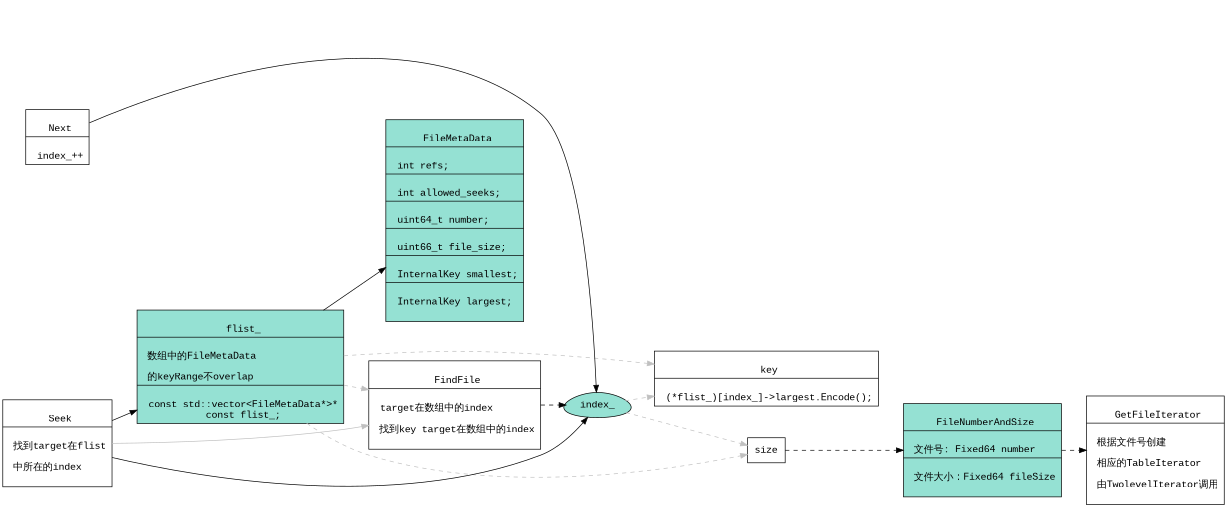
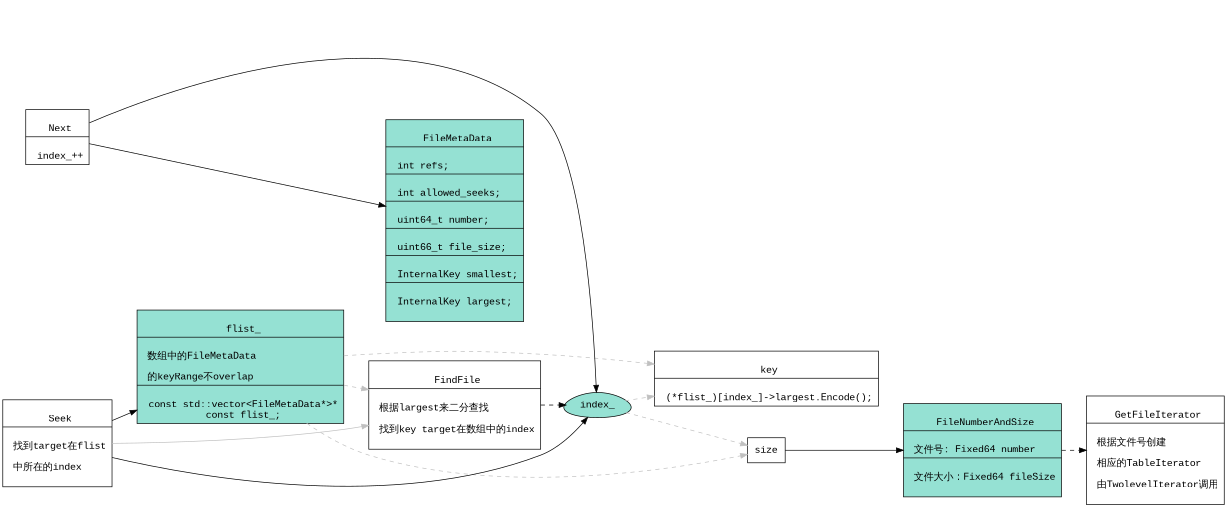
(352, 291) -> (234, 174)
(434, 408) -> (432, 408)
(841, 450) -> (841, 450)
